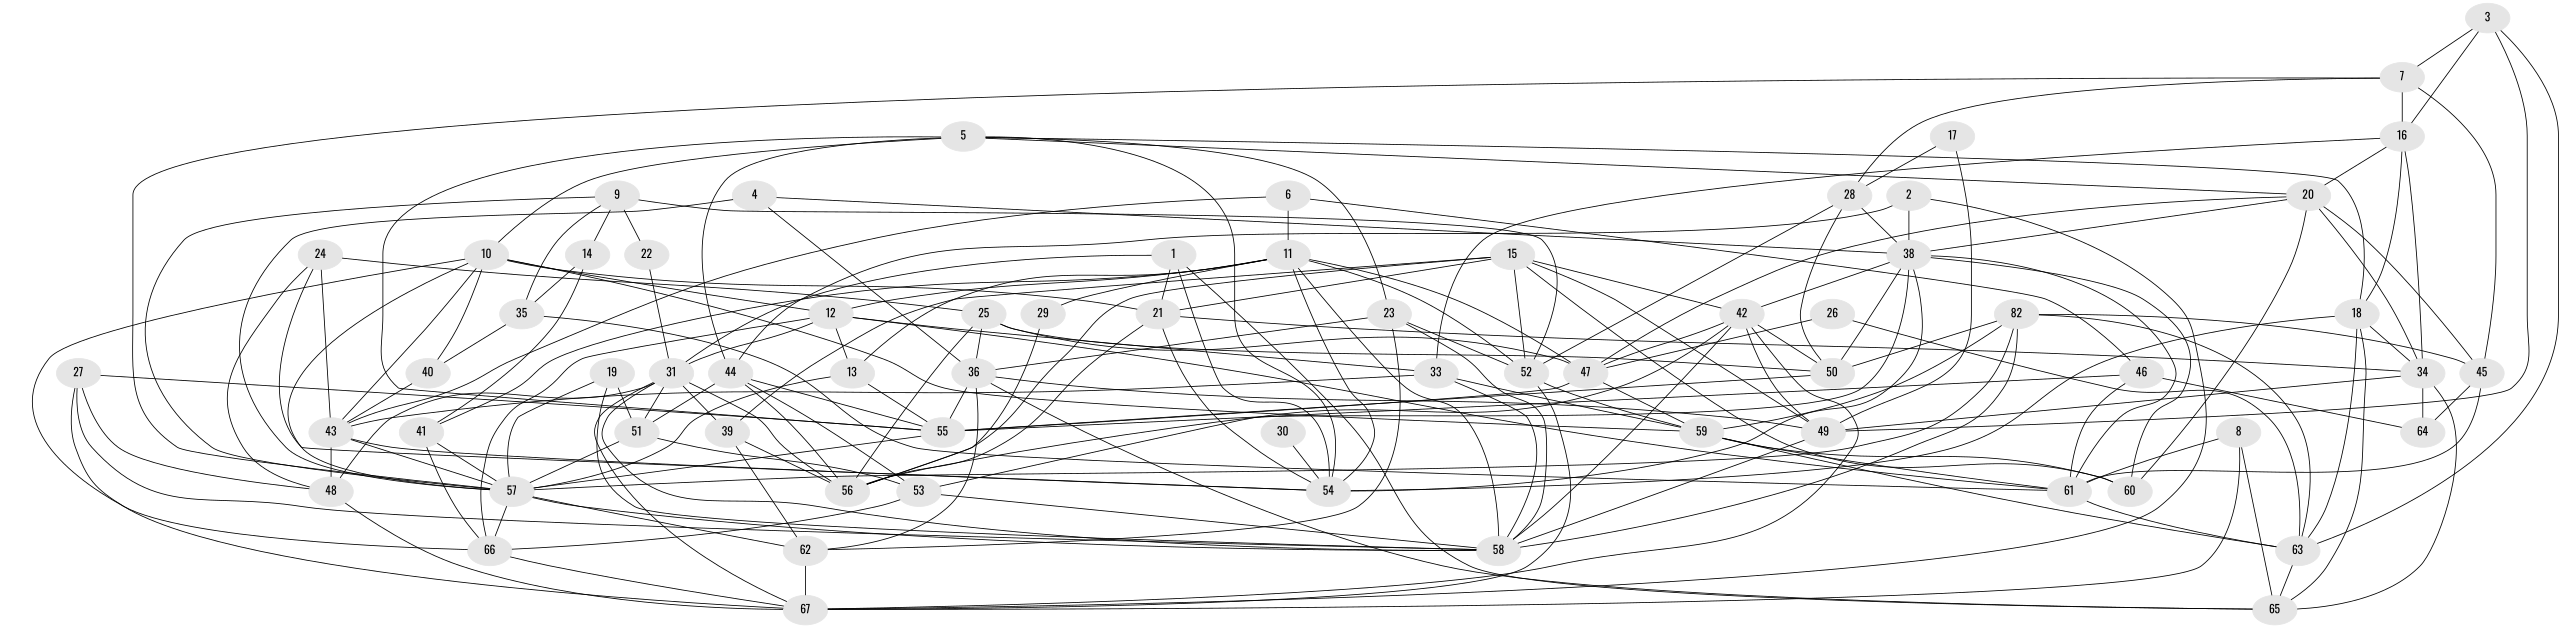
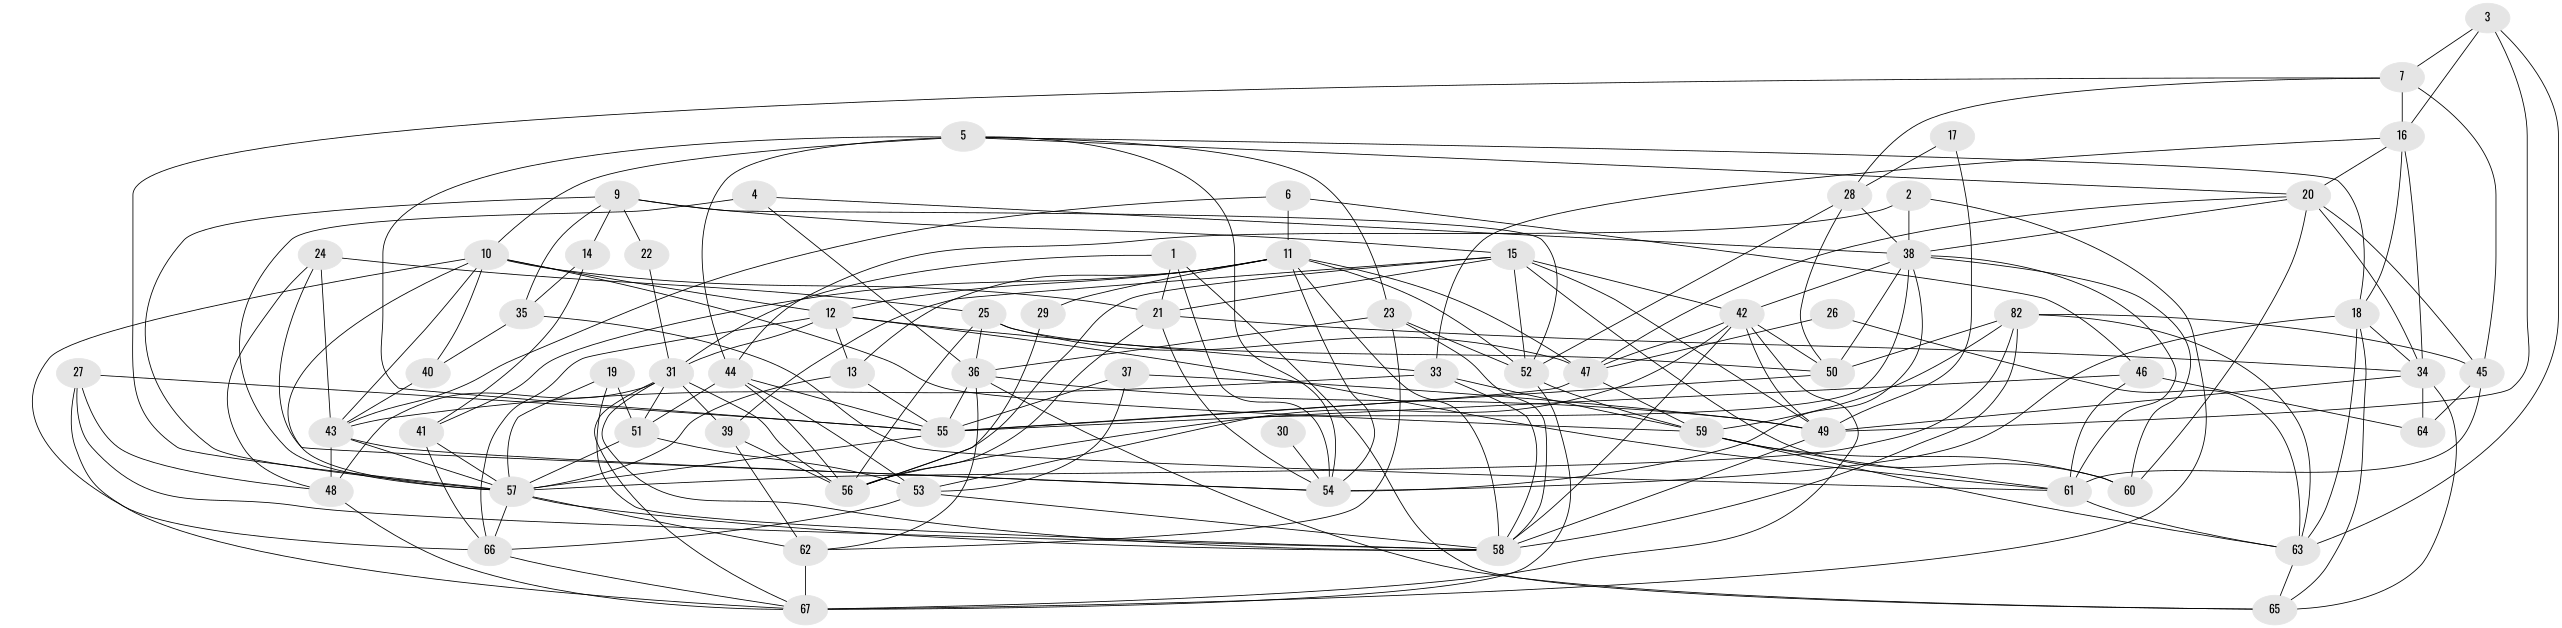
none -> (1064, 229)
none -> (1127, 373)
(2239, 432) -> none
